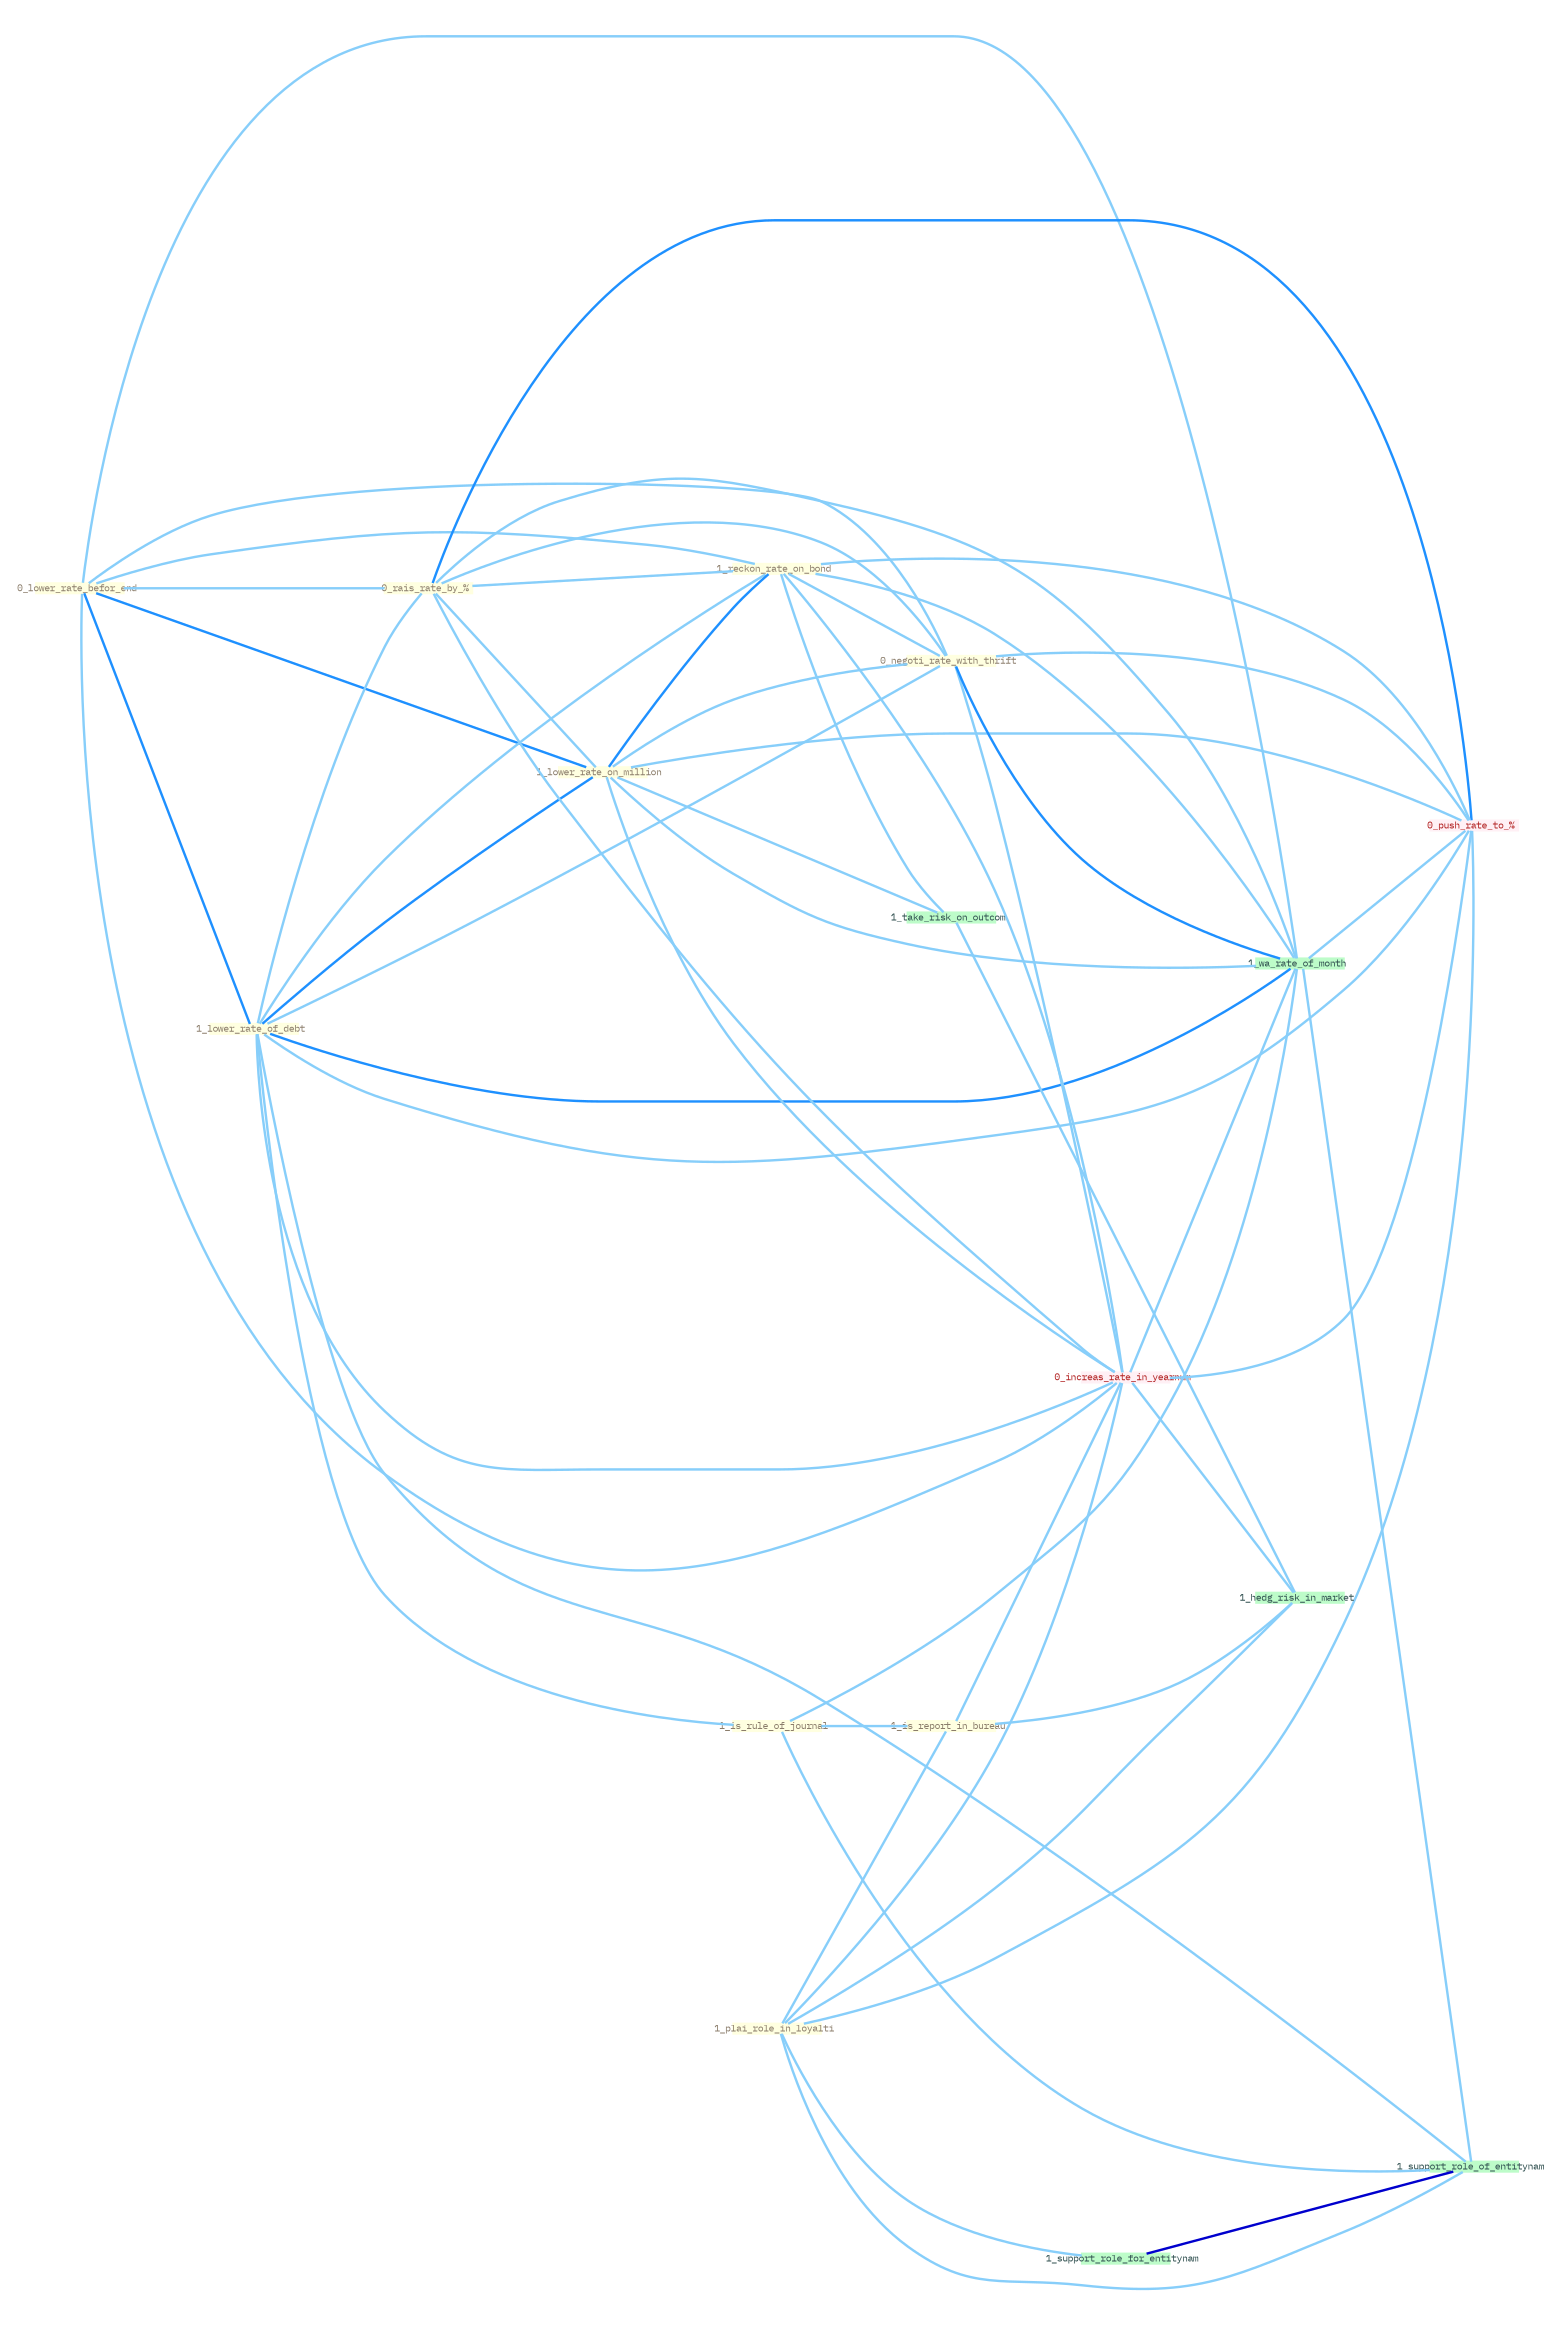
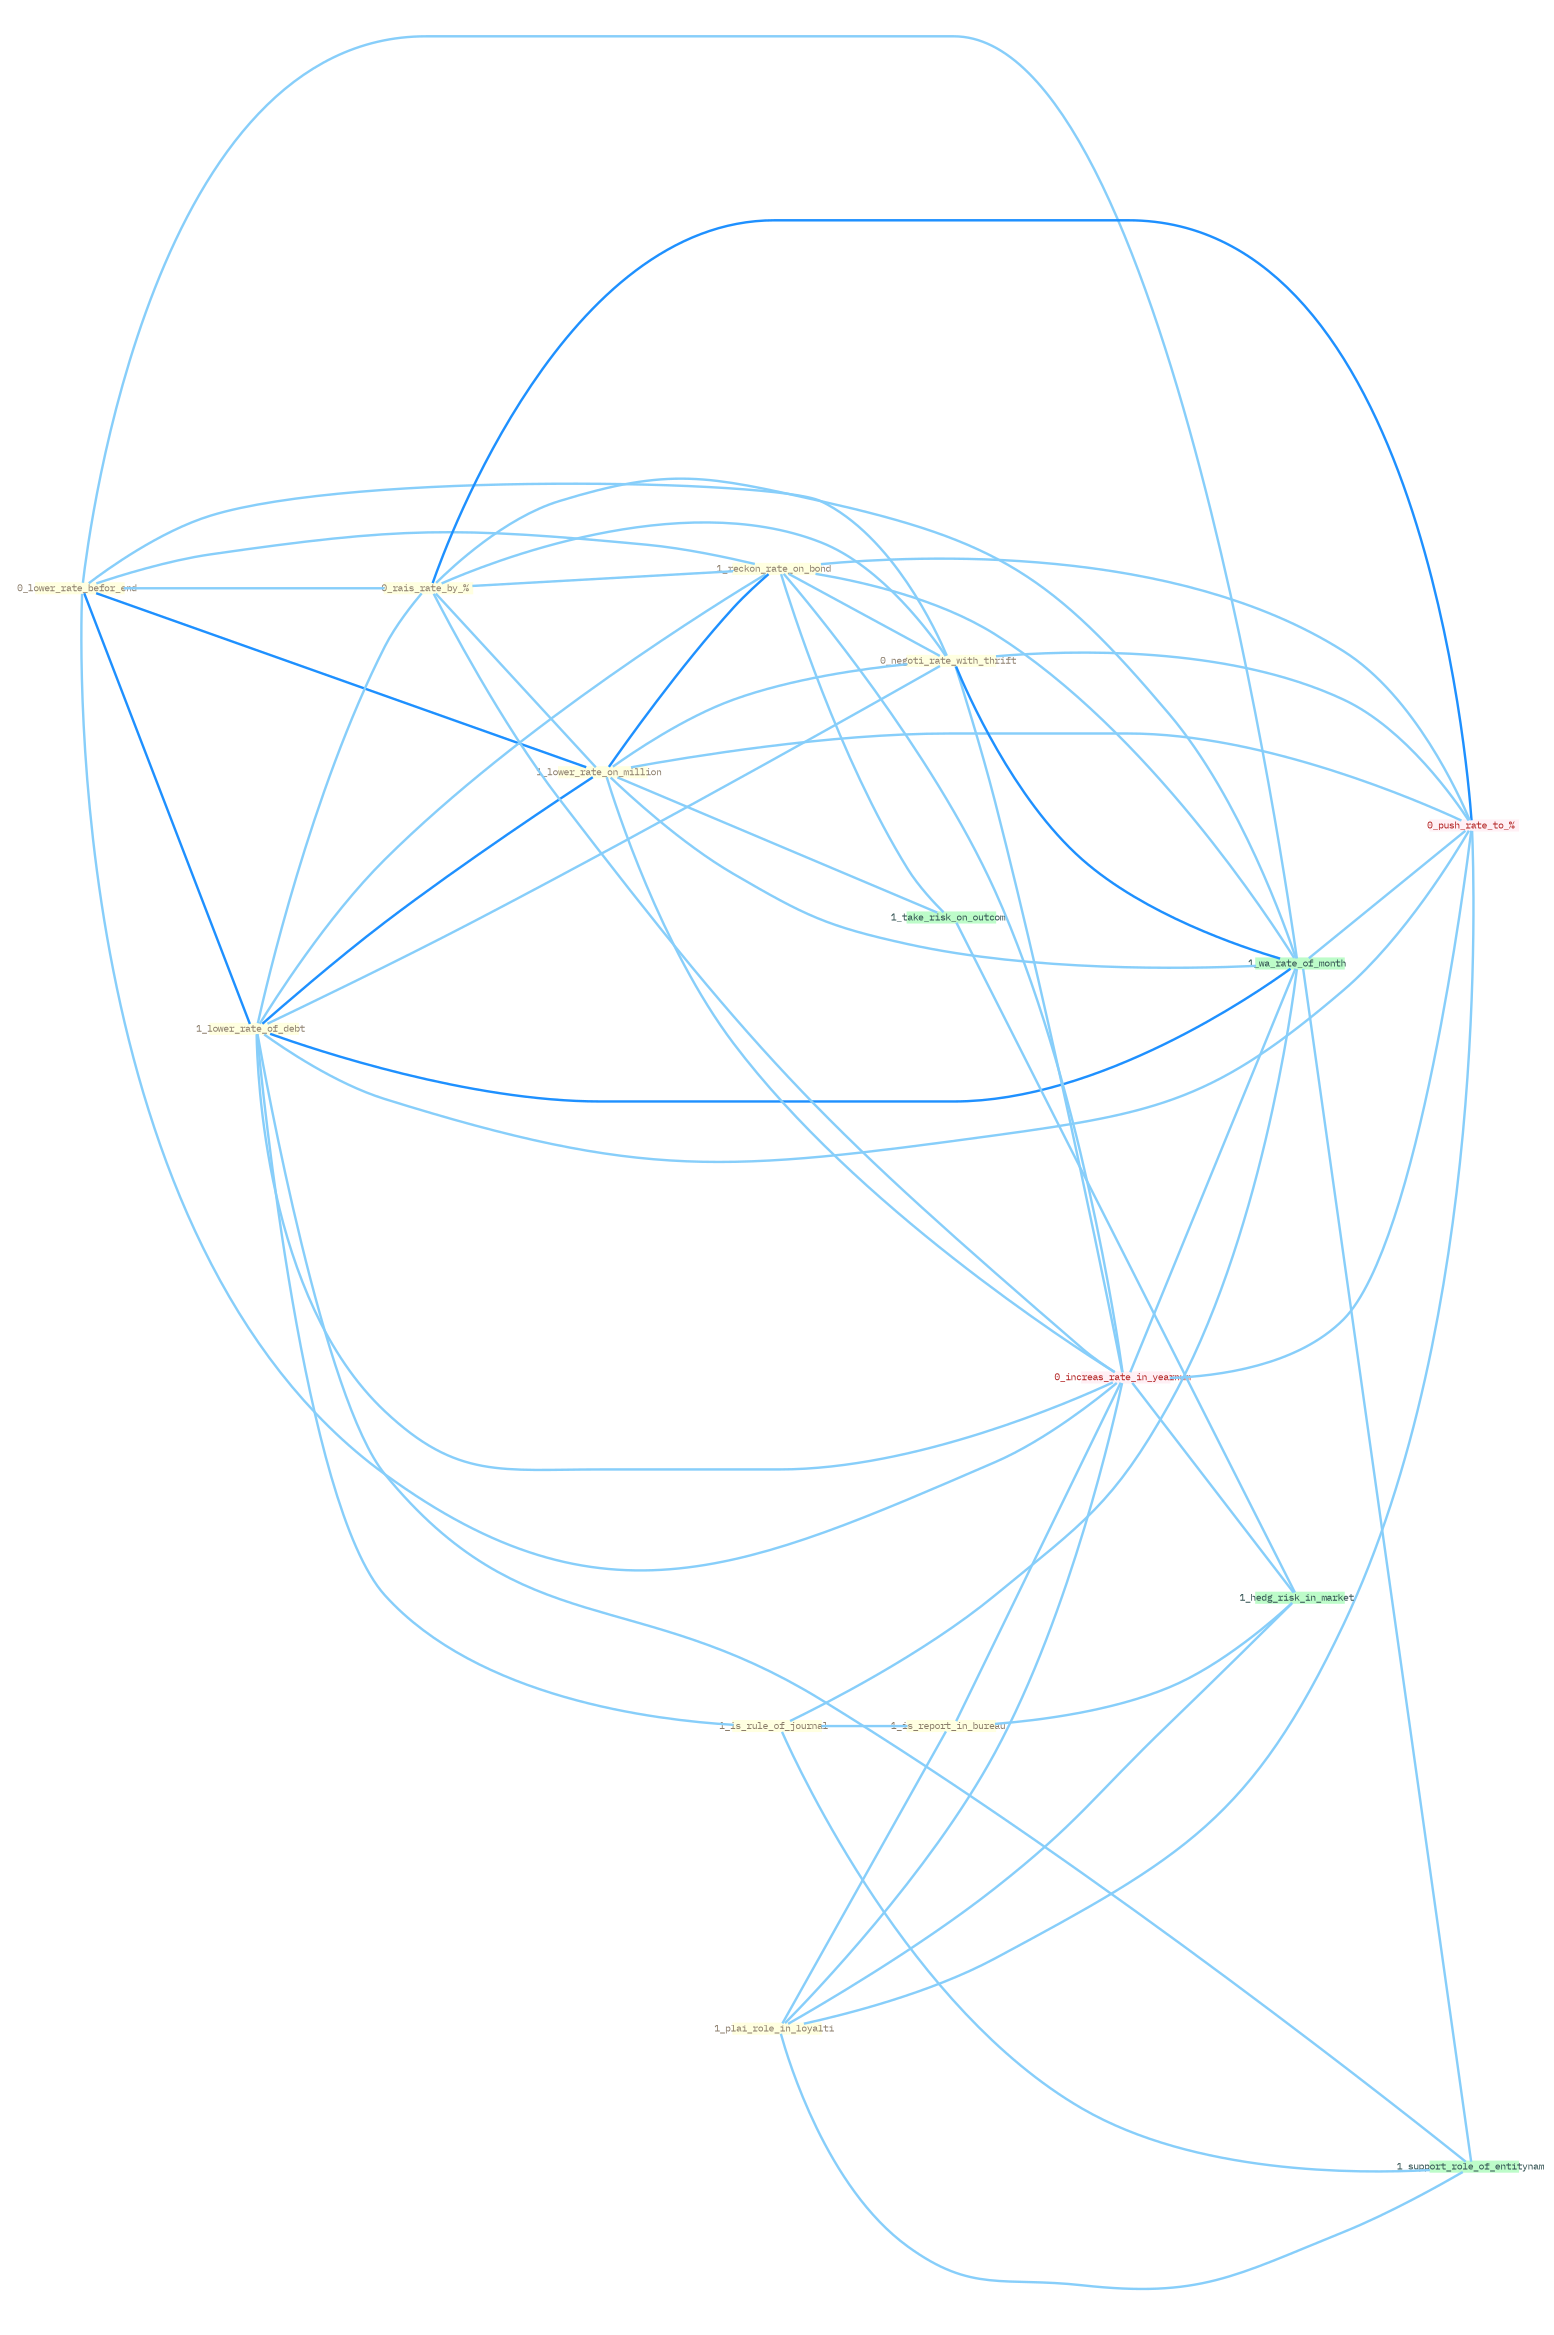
(1126, 2259) -> none
